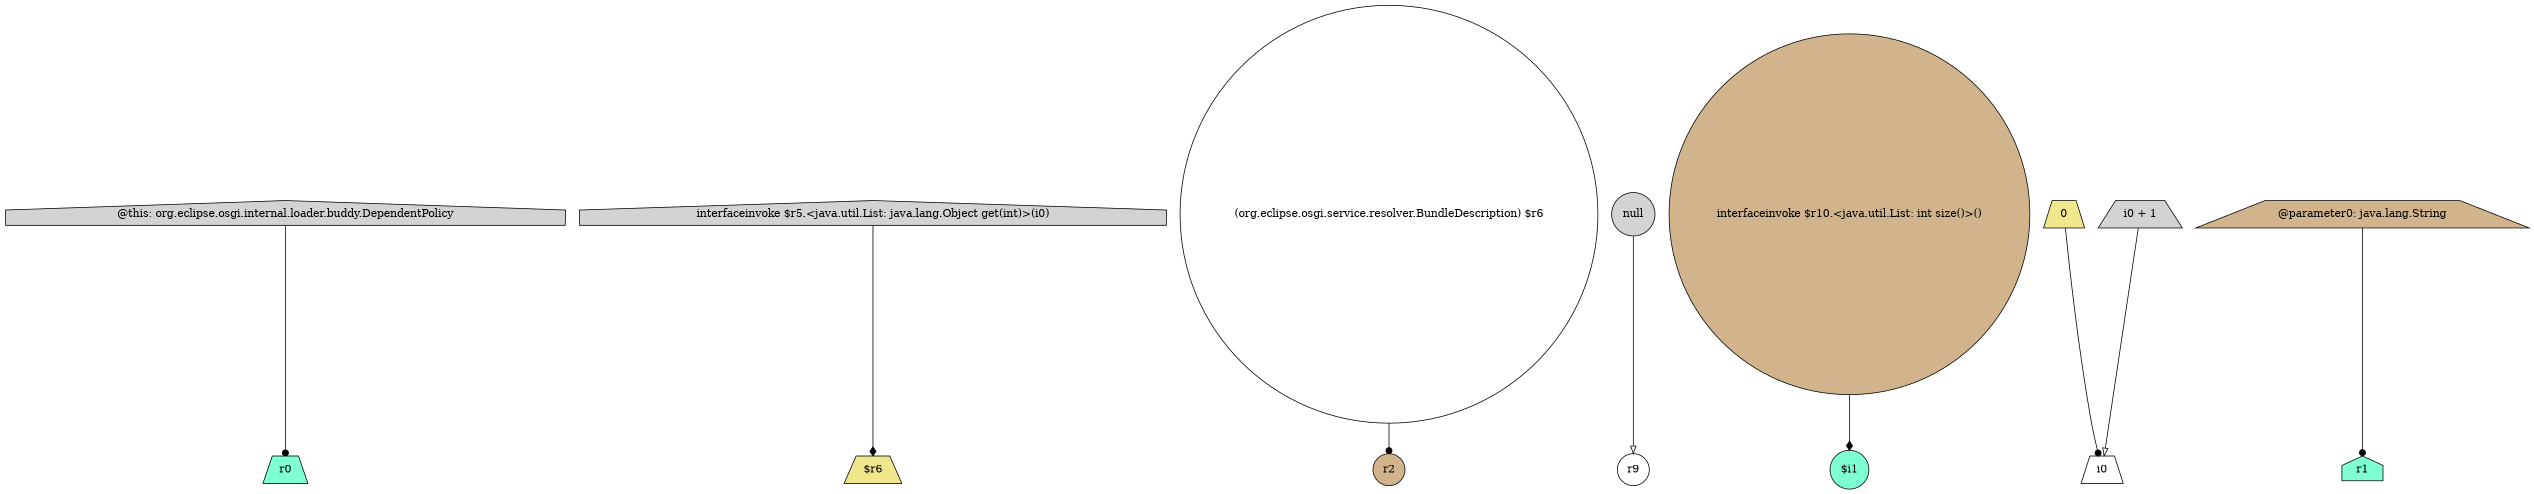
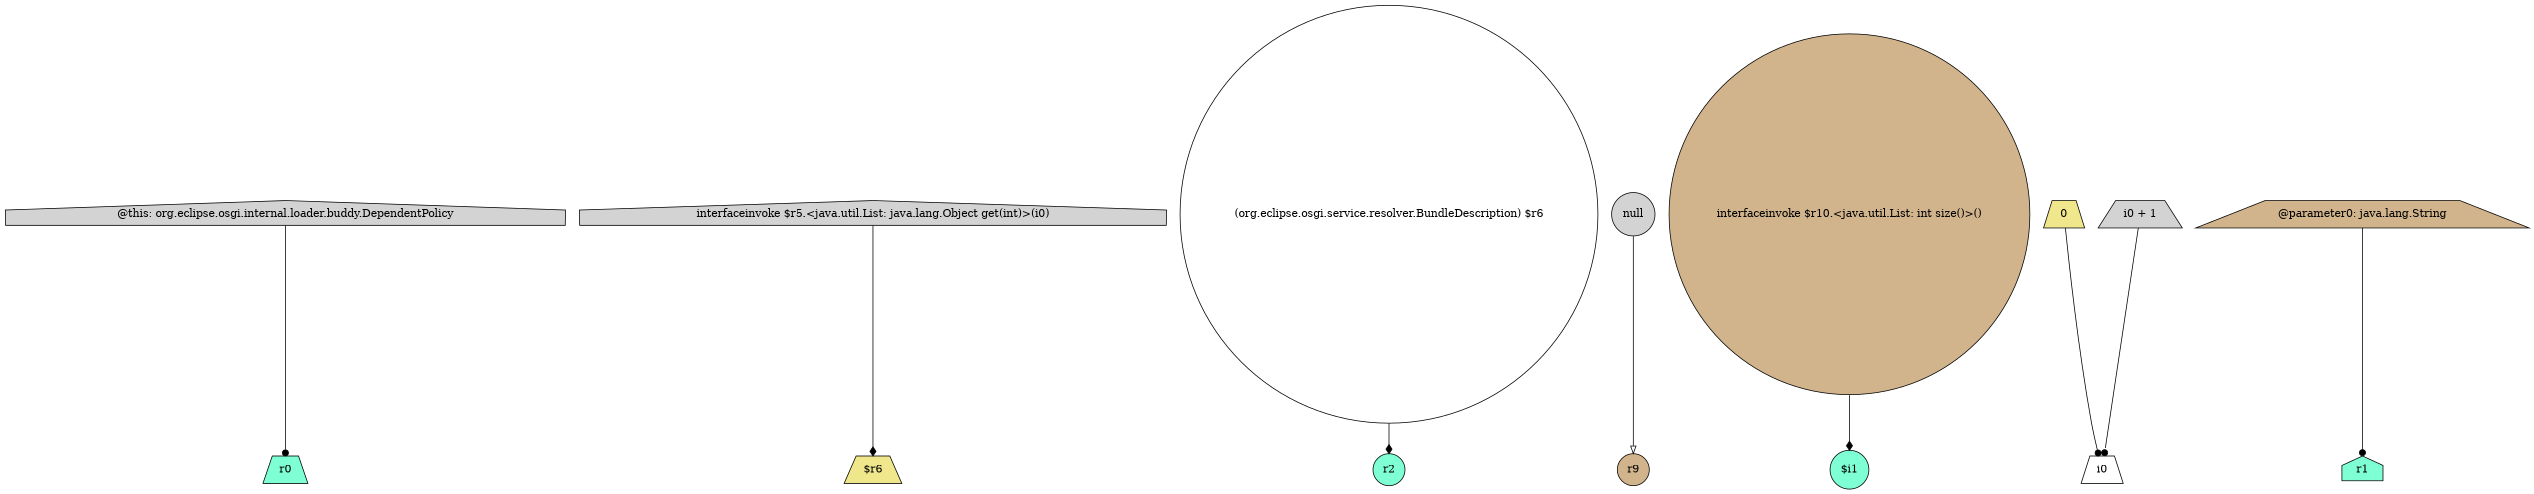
(2122, 338) -> (2122, 338)
(1389, 435) -> (1389, 435)
(1389, 470) -> (1389, 470)
(1633, 470) -> (1633, 470)
